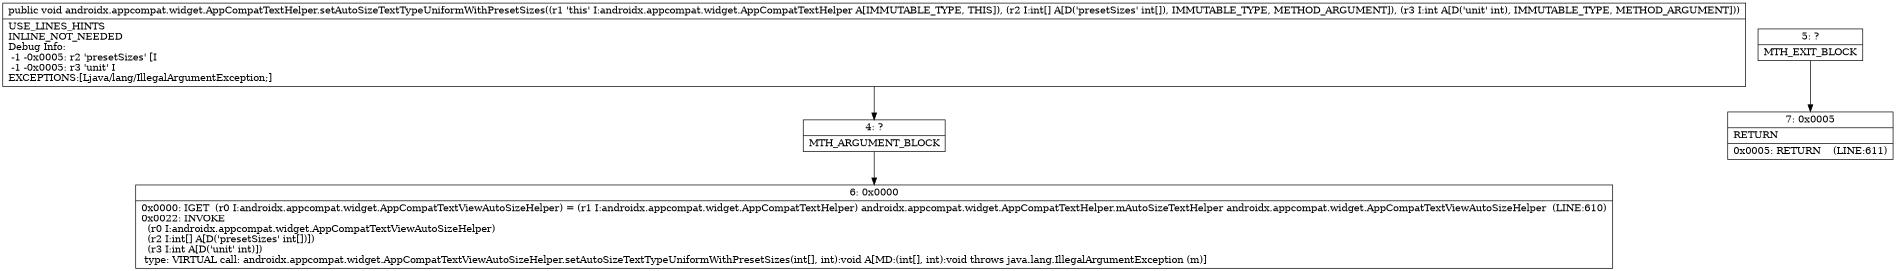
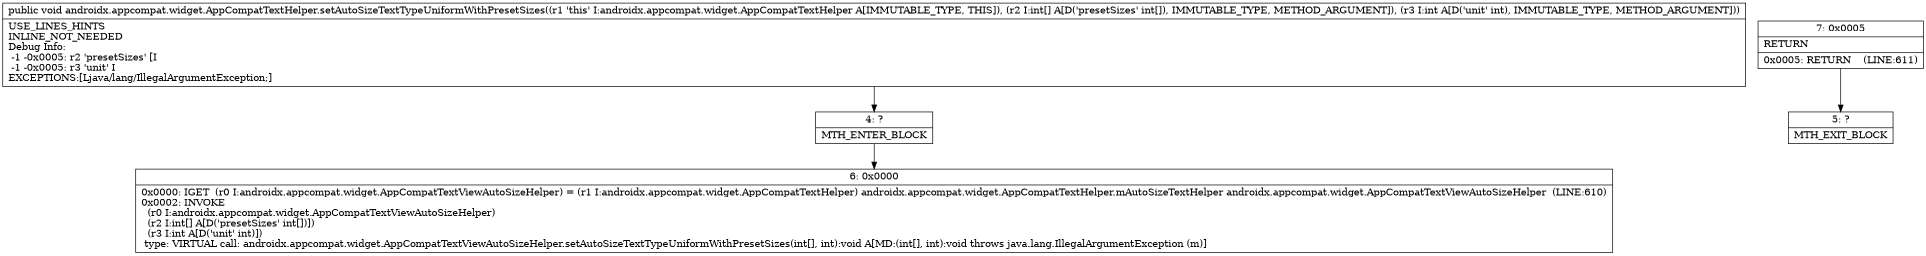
(1810, 83) -> (1841, 87)
(874, 143) -> (874, 135)
(186, 219) -> (186, 203)
